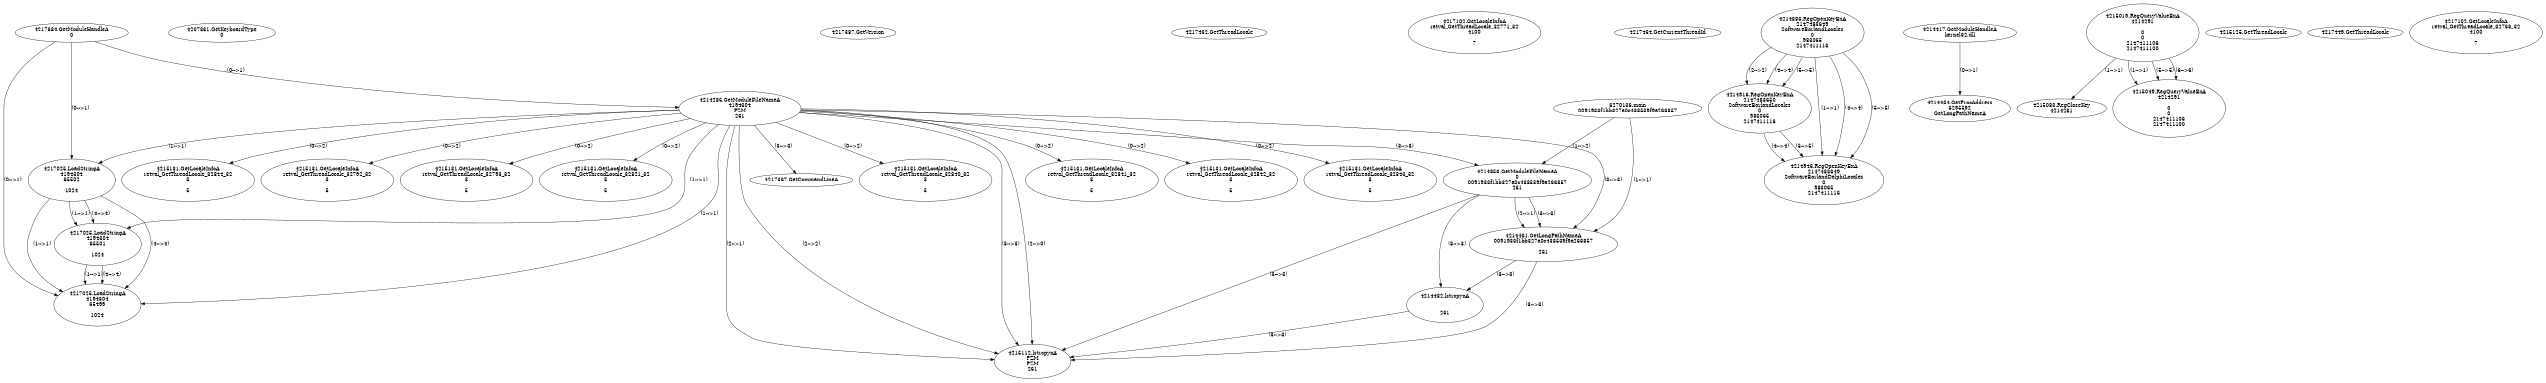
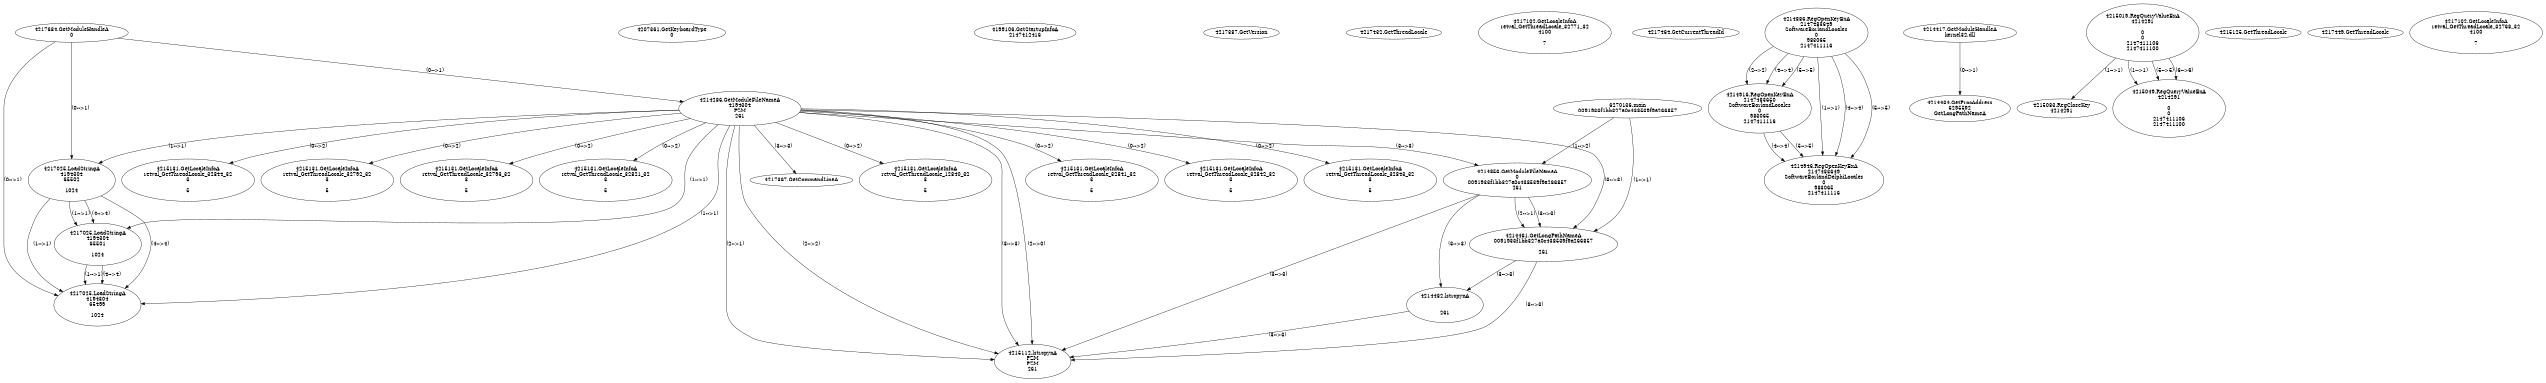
none -> (1025, 33)
(2062, 108) -> (2062, 108)
(926, 180) -> (926, 180)
